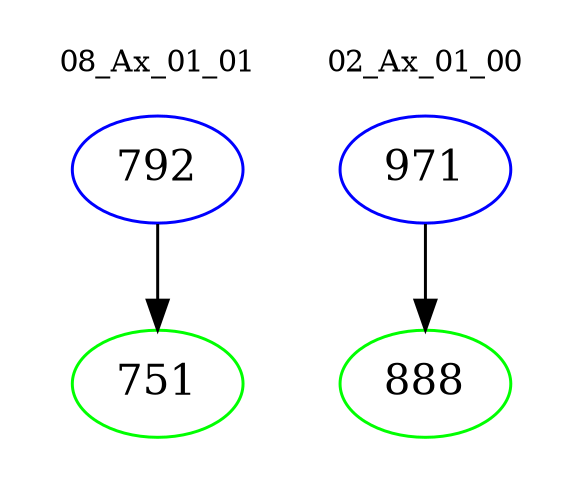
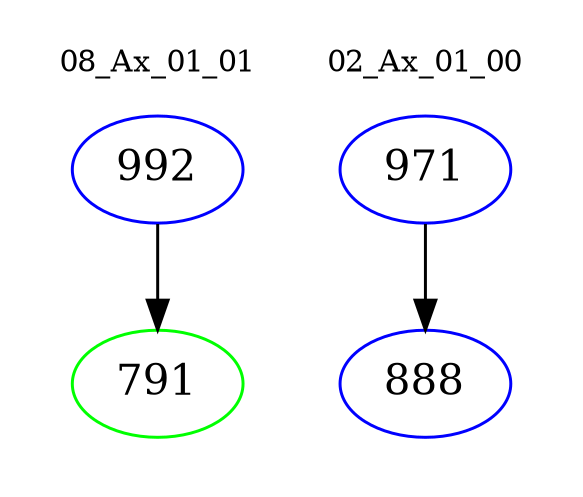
(158, 170) -> (158, 170)
(158, 384) -> (158, 384)
(425, 384) -> (425, 384)
